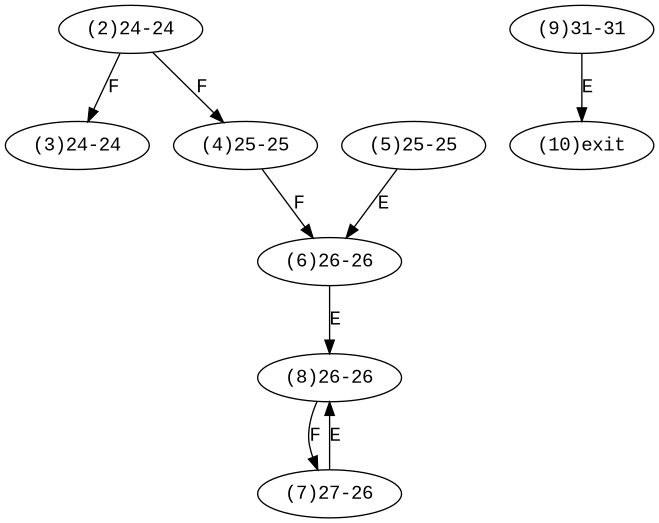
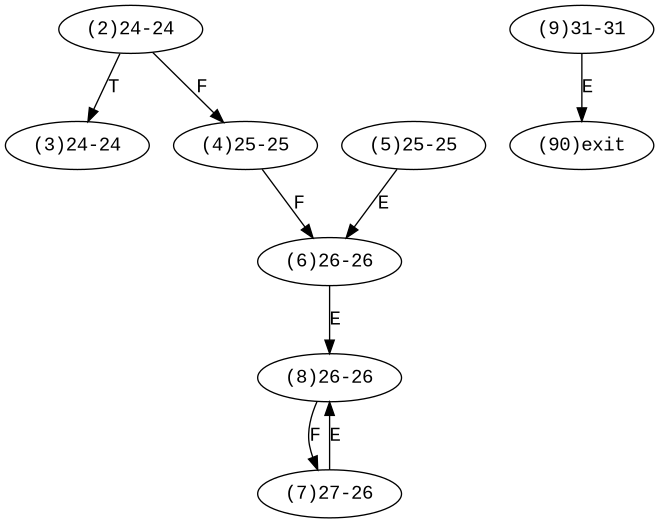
(114, 87) -> (114, 87)
(582, 145) -> (582, 145)
